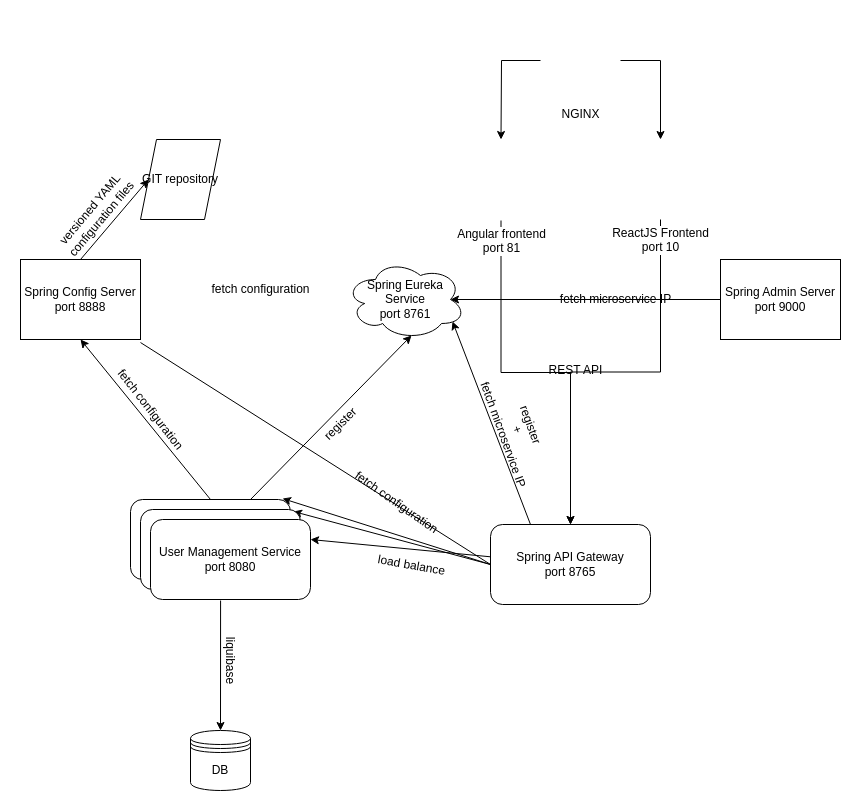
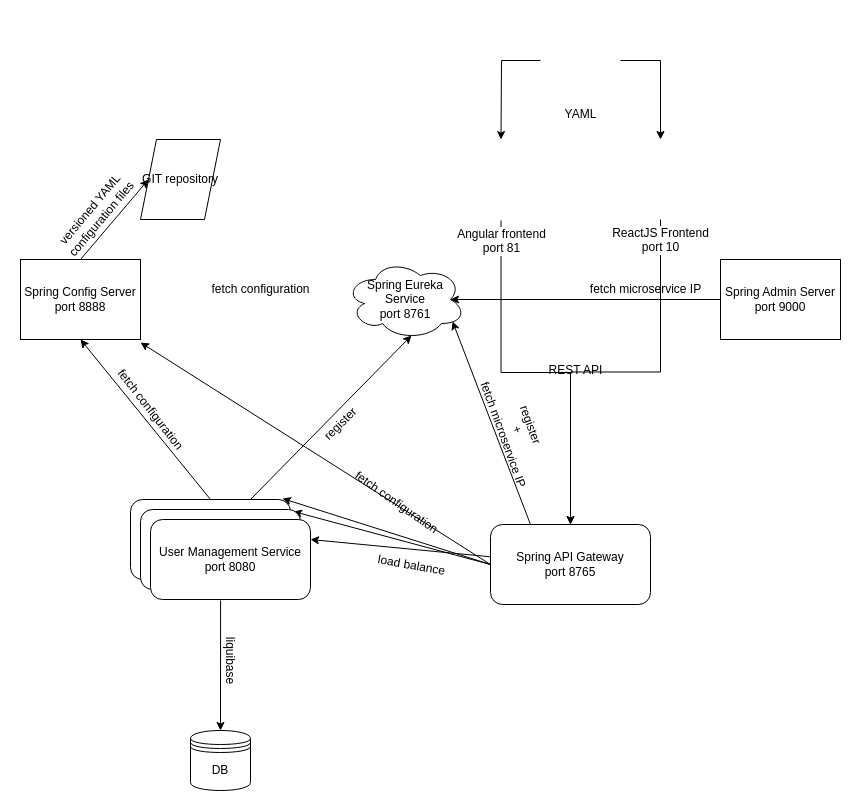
(581, 115) -> (581, 115)
(616, 300) -> (646, 290)
(145, 345) -> (147, 346)
